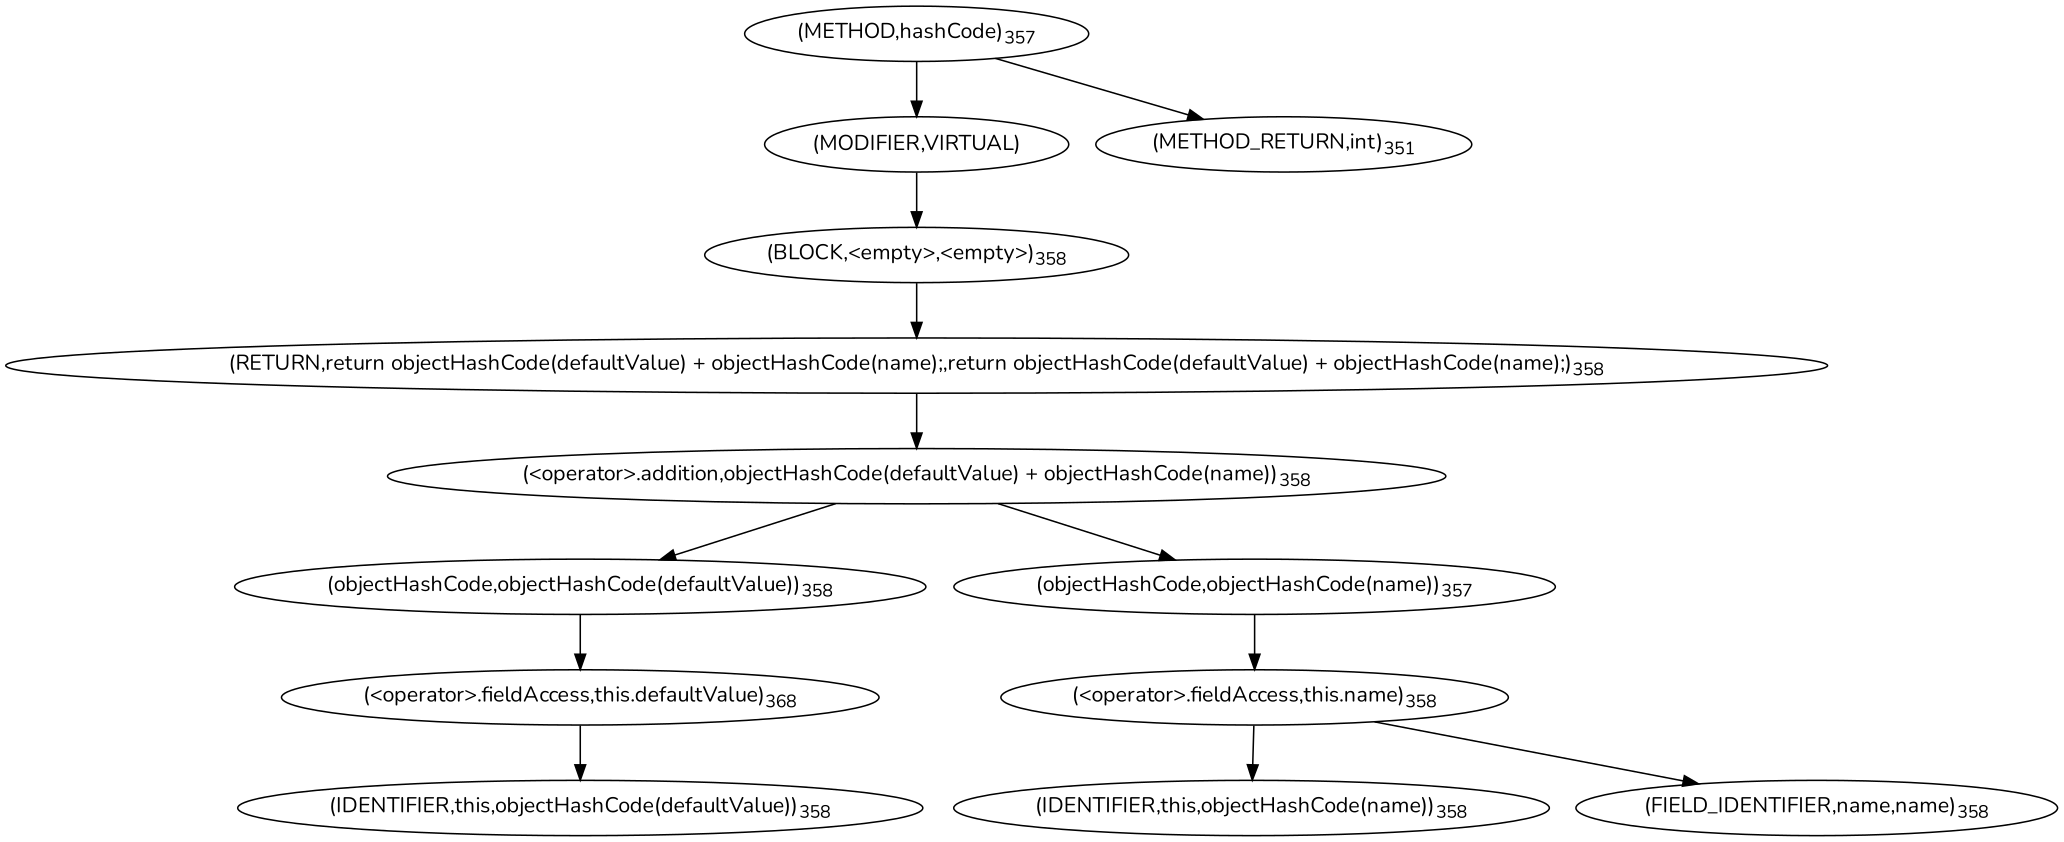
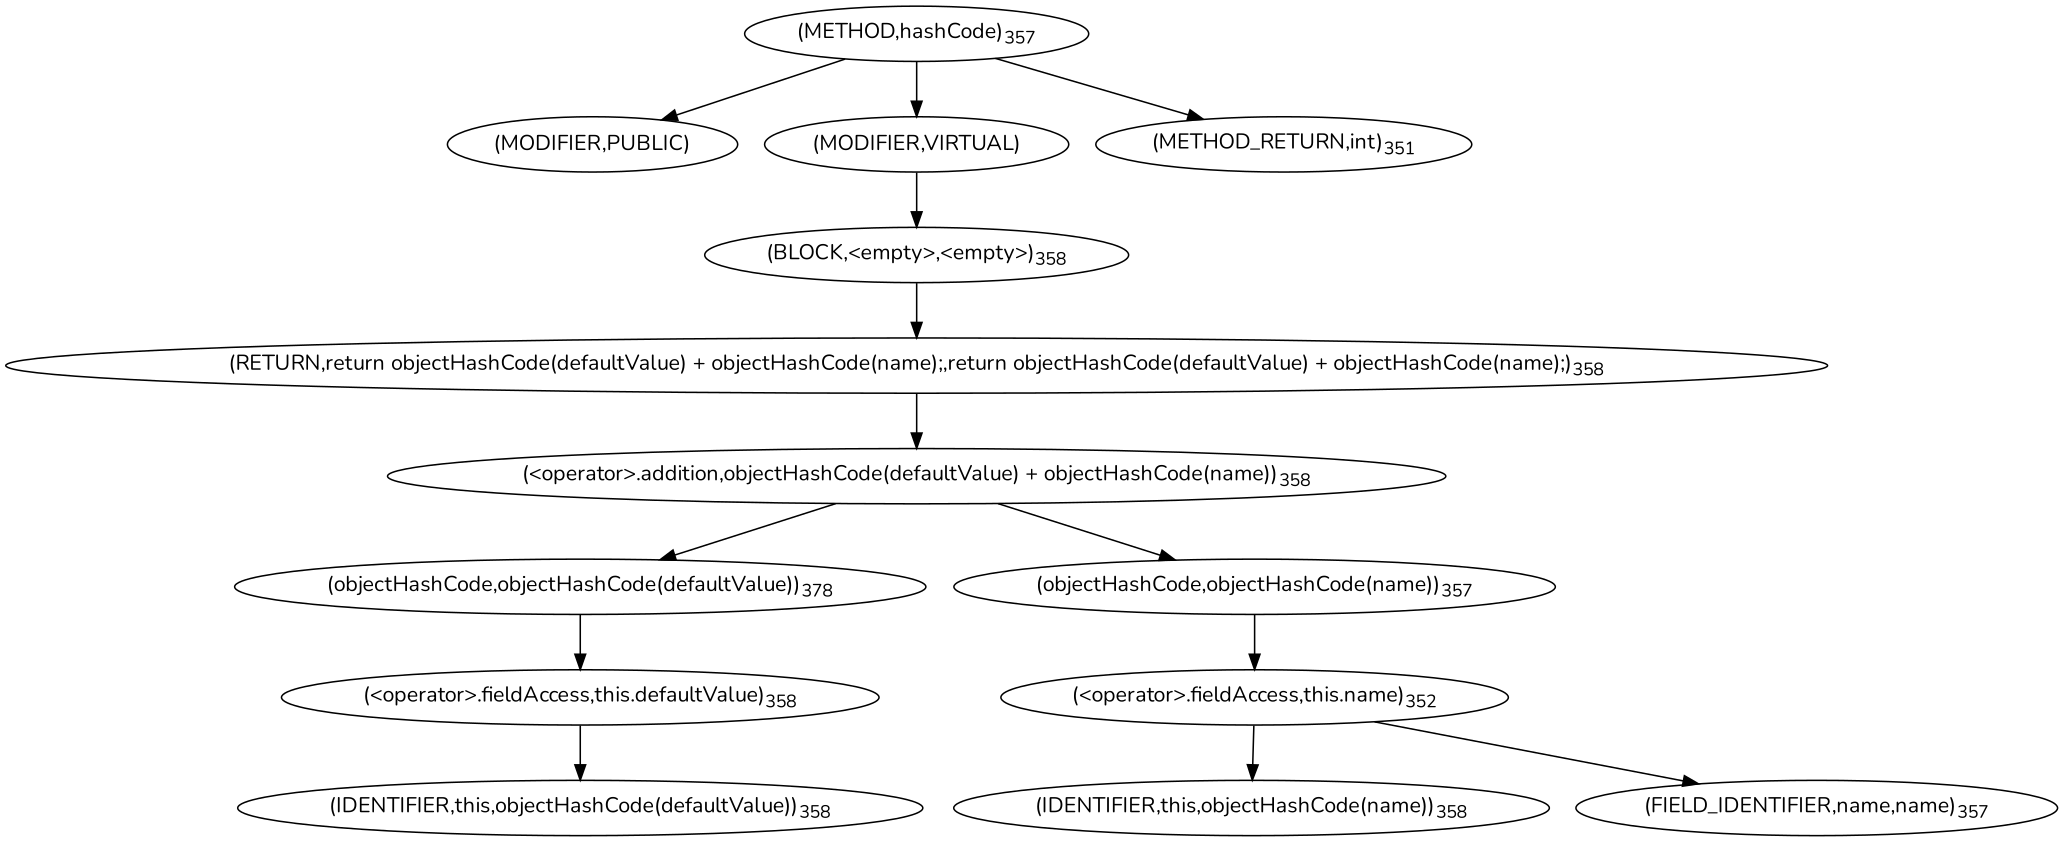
none -> (593, 144)
(818, 584) -> (818, 584)
(781, 695) -> (781, 695)
(1421, 695) -> (1421, 695)
(1973, 806) -> (1973, 806)
